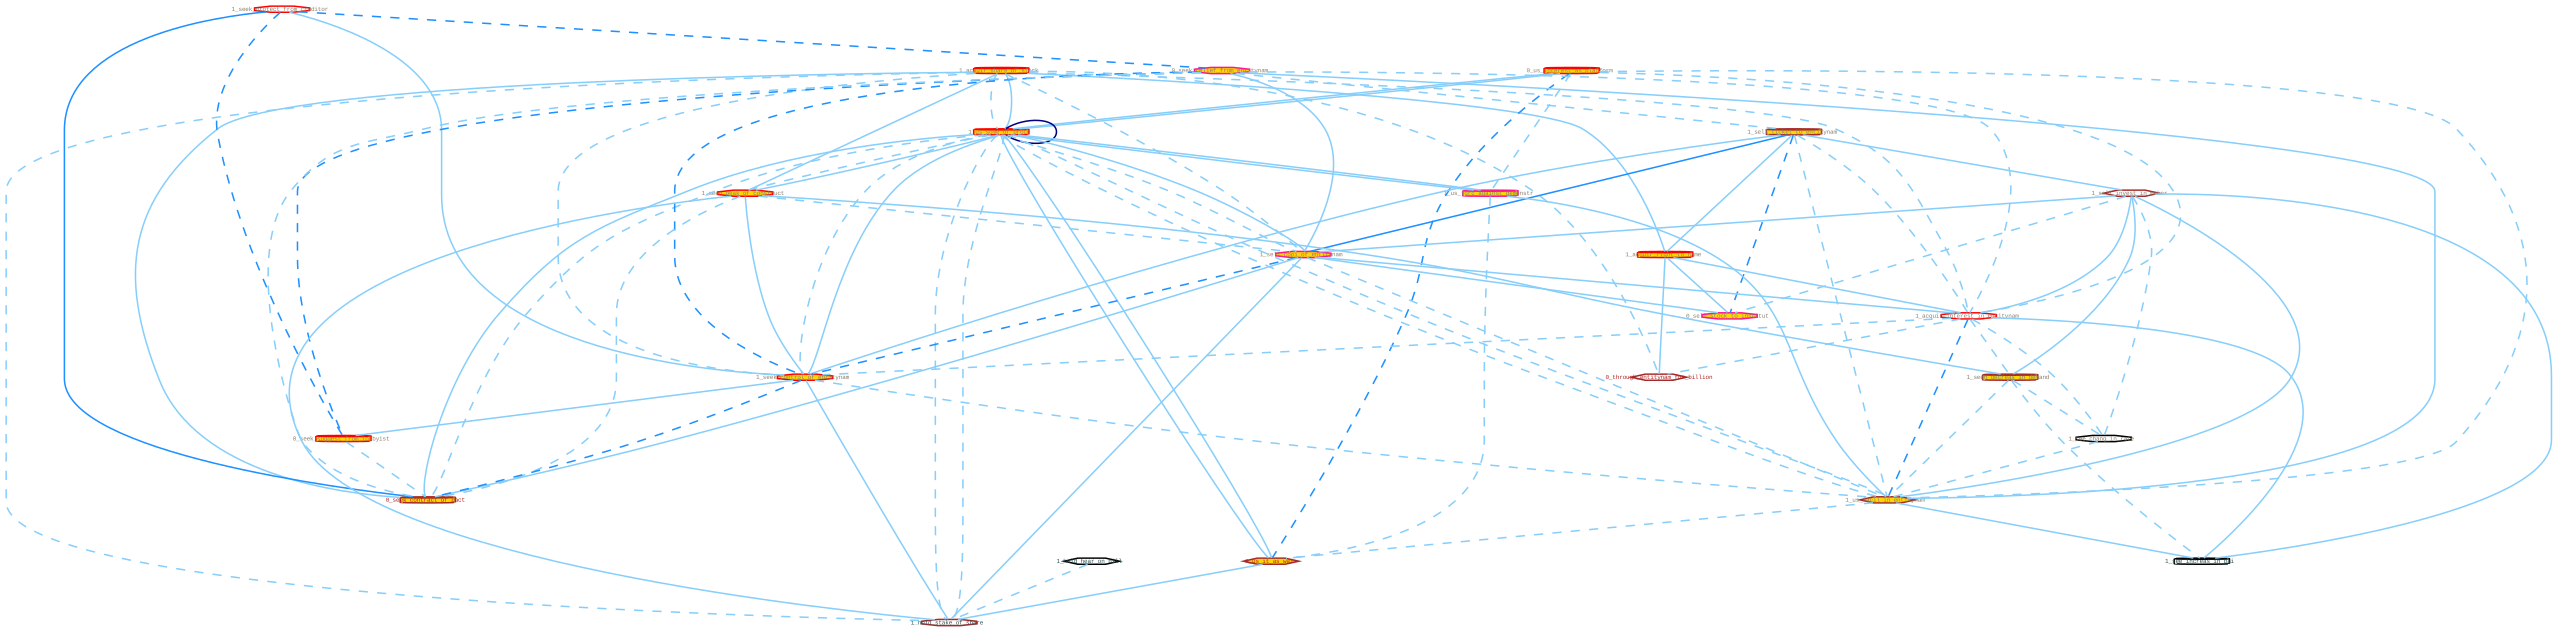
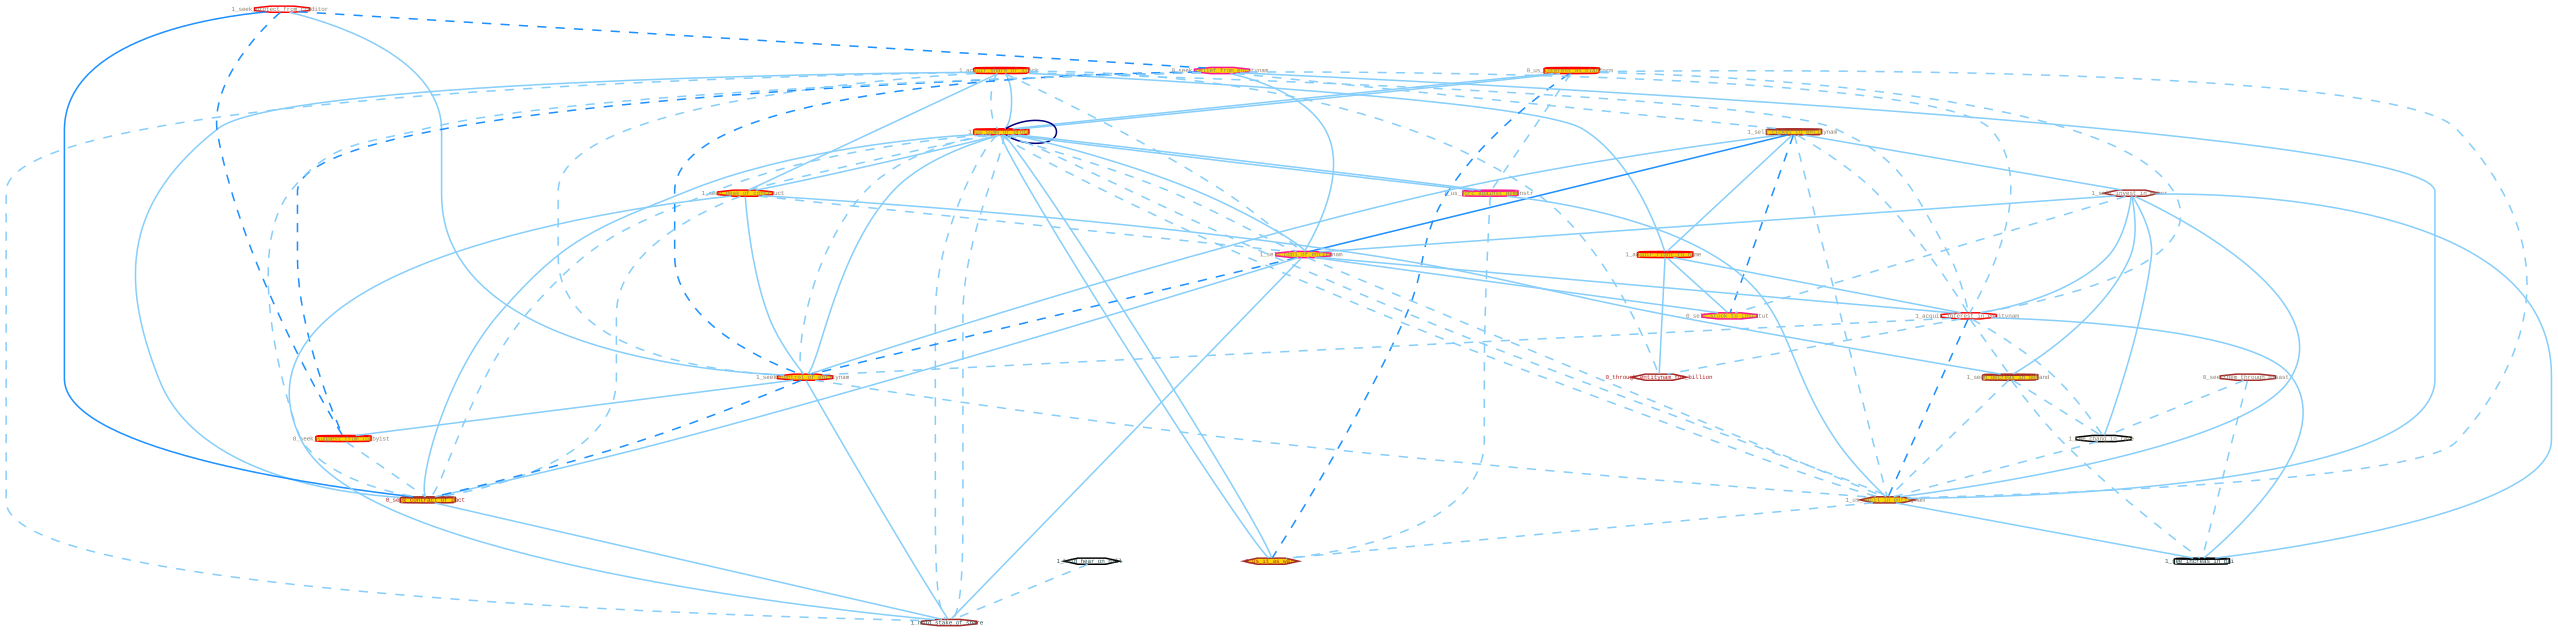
(2140, 316) -> (2140, 316)
none -> (2248, 377)
(1110, 592) -> (688, 561)
